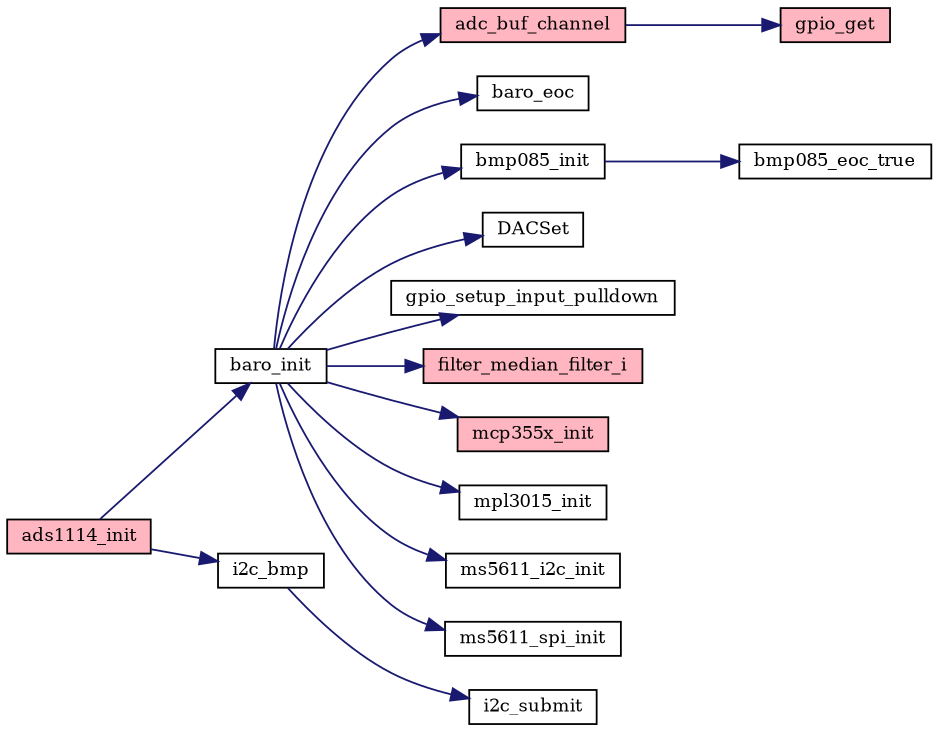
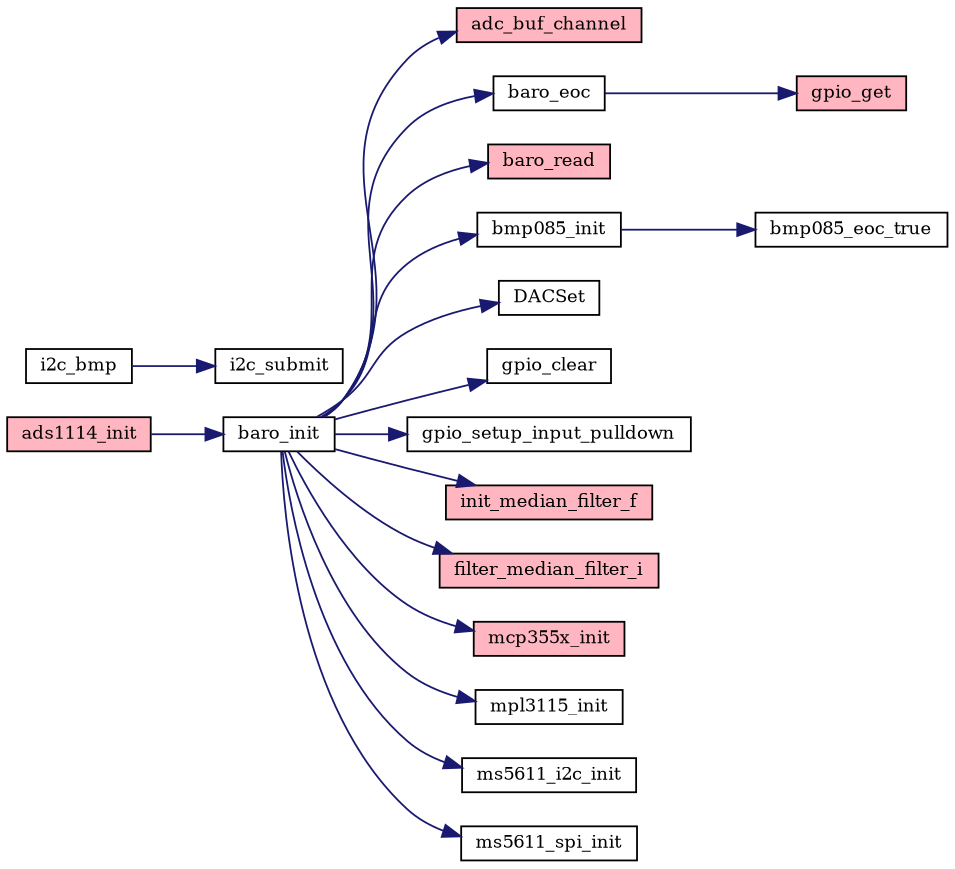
(694, 25) -> (692, 93)
none -> (549, 162)
none -> (549, 366)
(533, 502) -> (549, 707)
none -> (549, 502)
(175, 554) -> none
